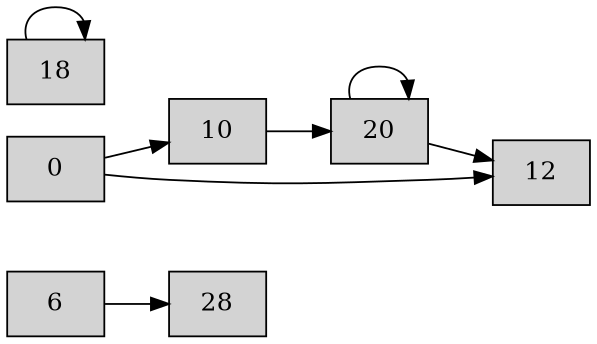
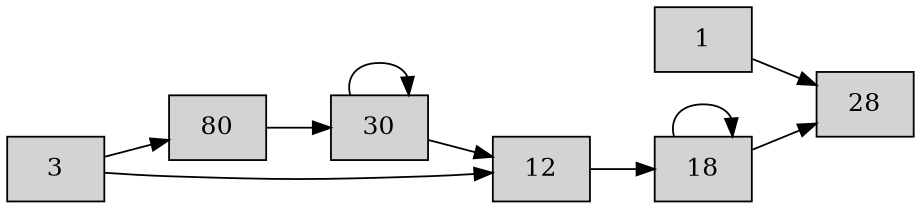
(218, 131) -> (218, 128)
(380, 131) -> (380, 128)
none -> (776, 140)
(56, 169) -> (56, 169)
none -> (614, 169)
(56, 304) -> (703, 40)
